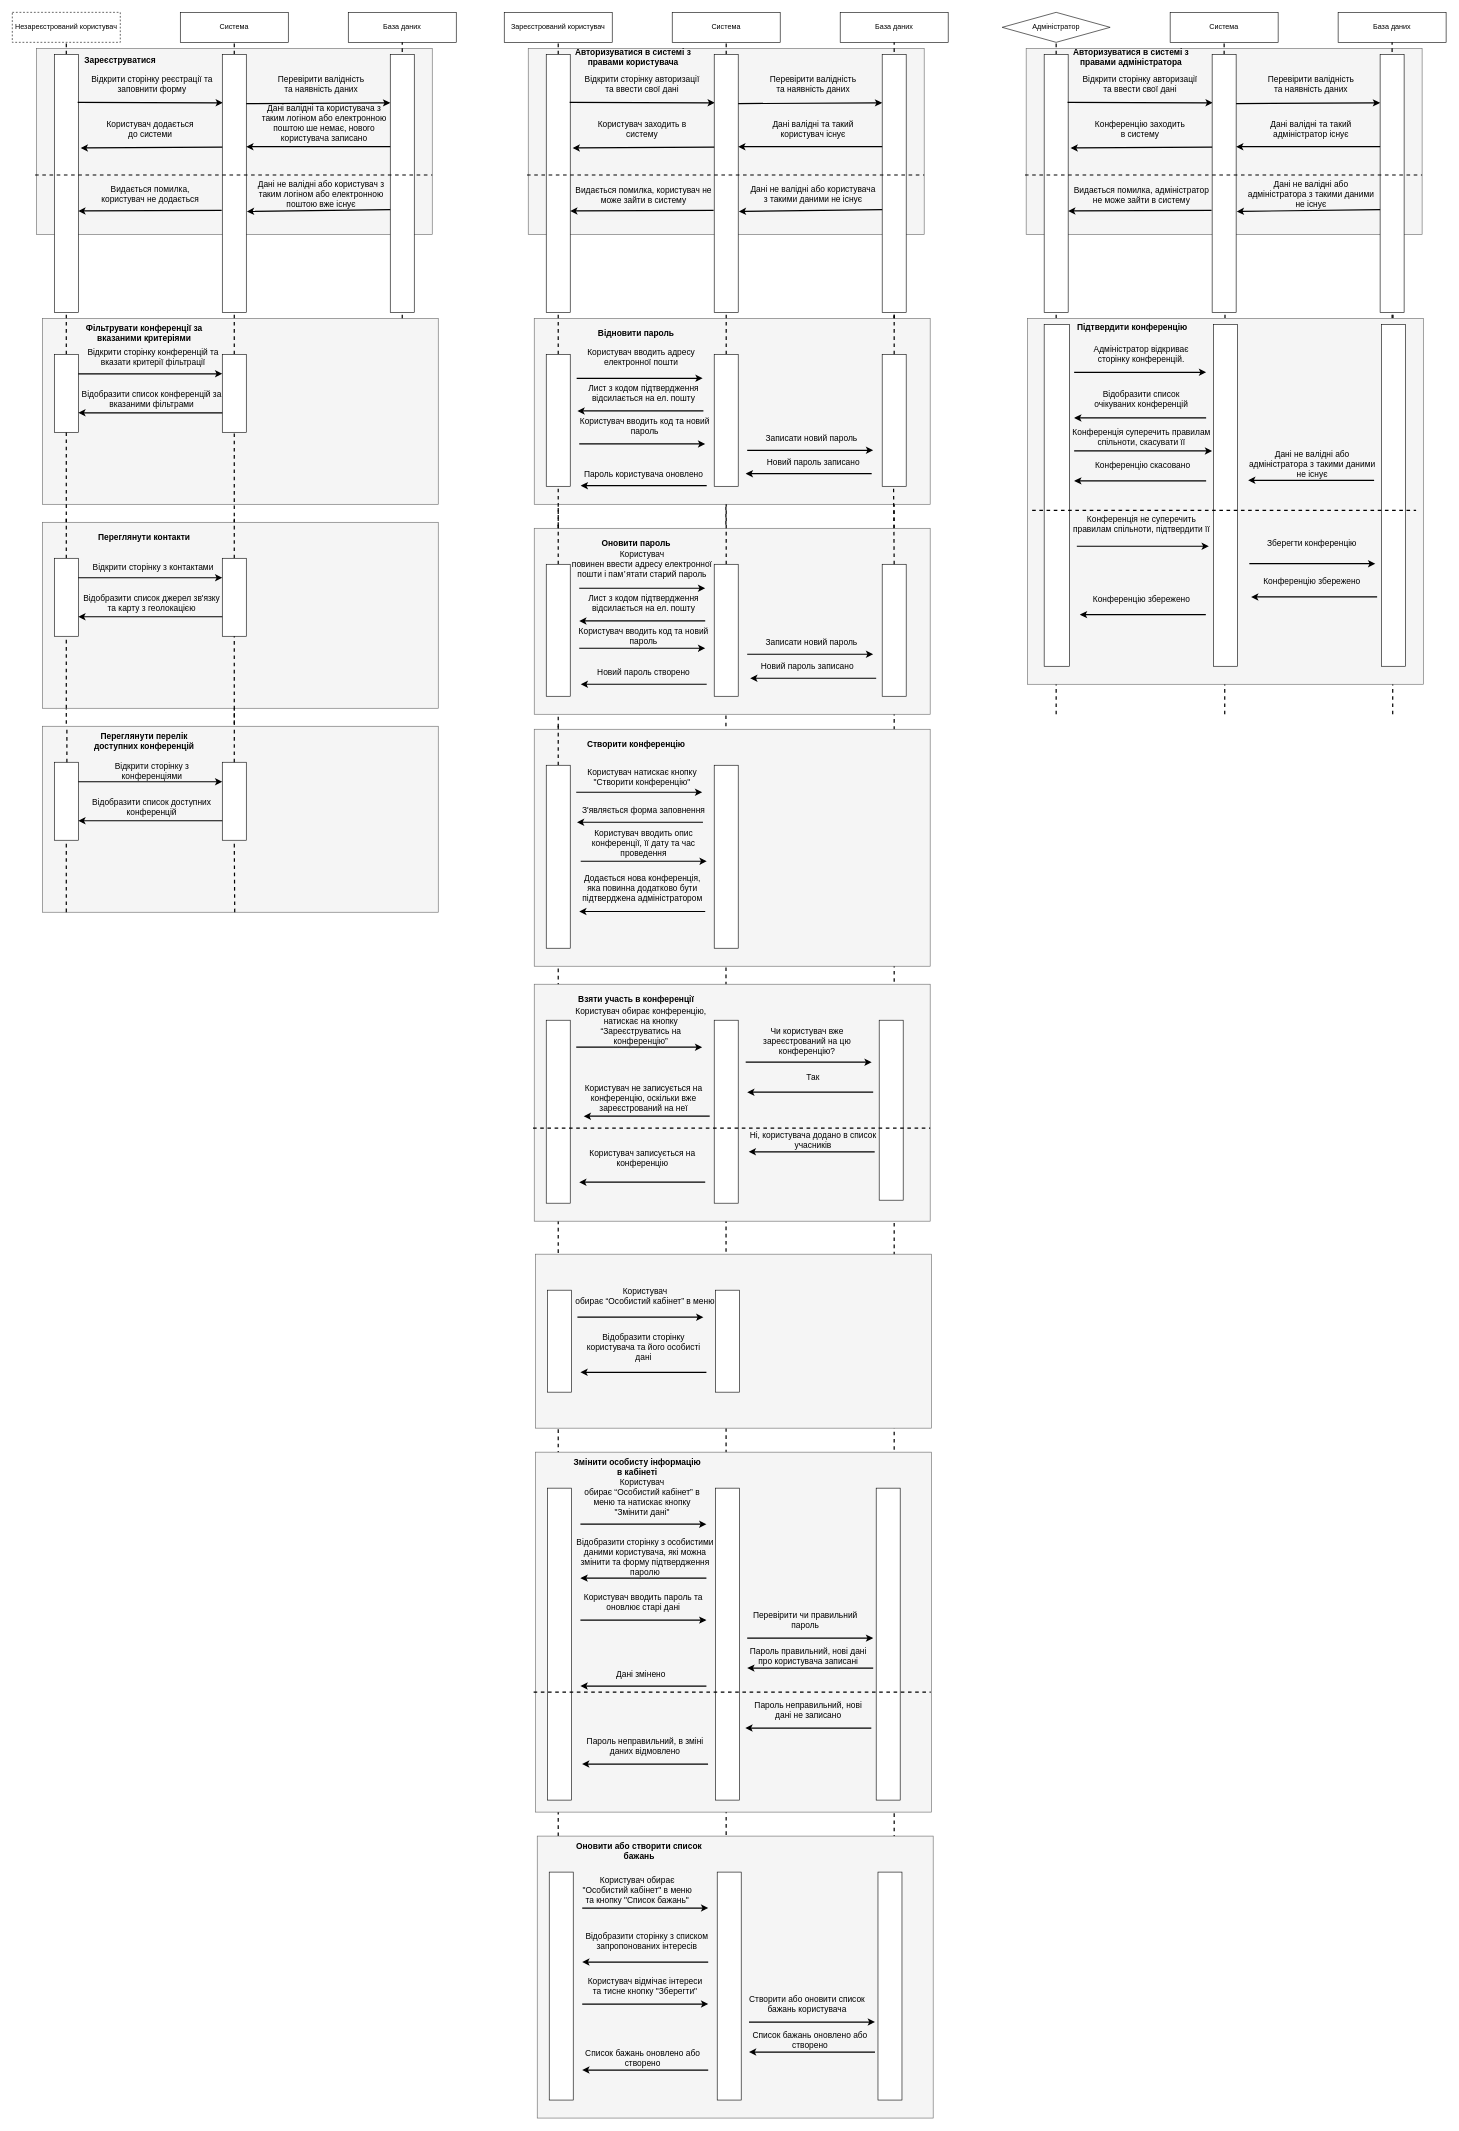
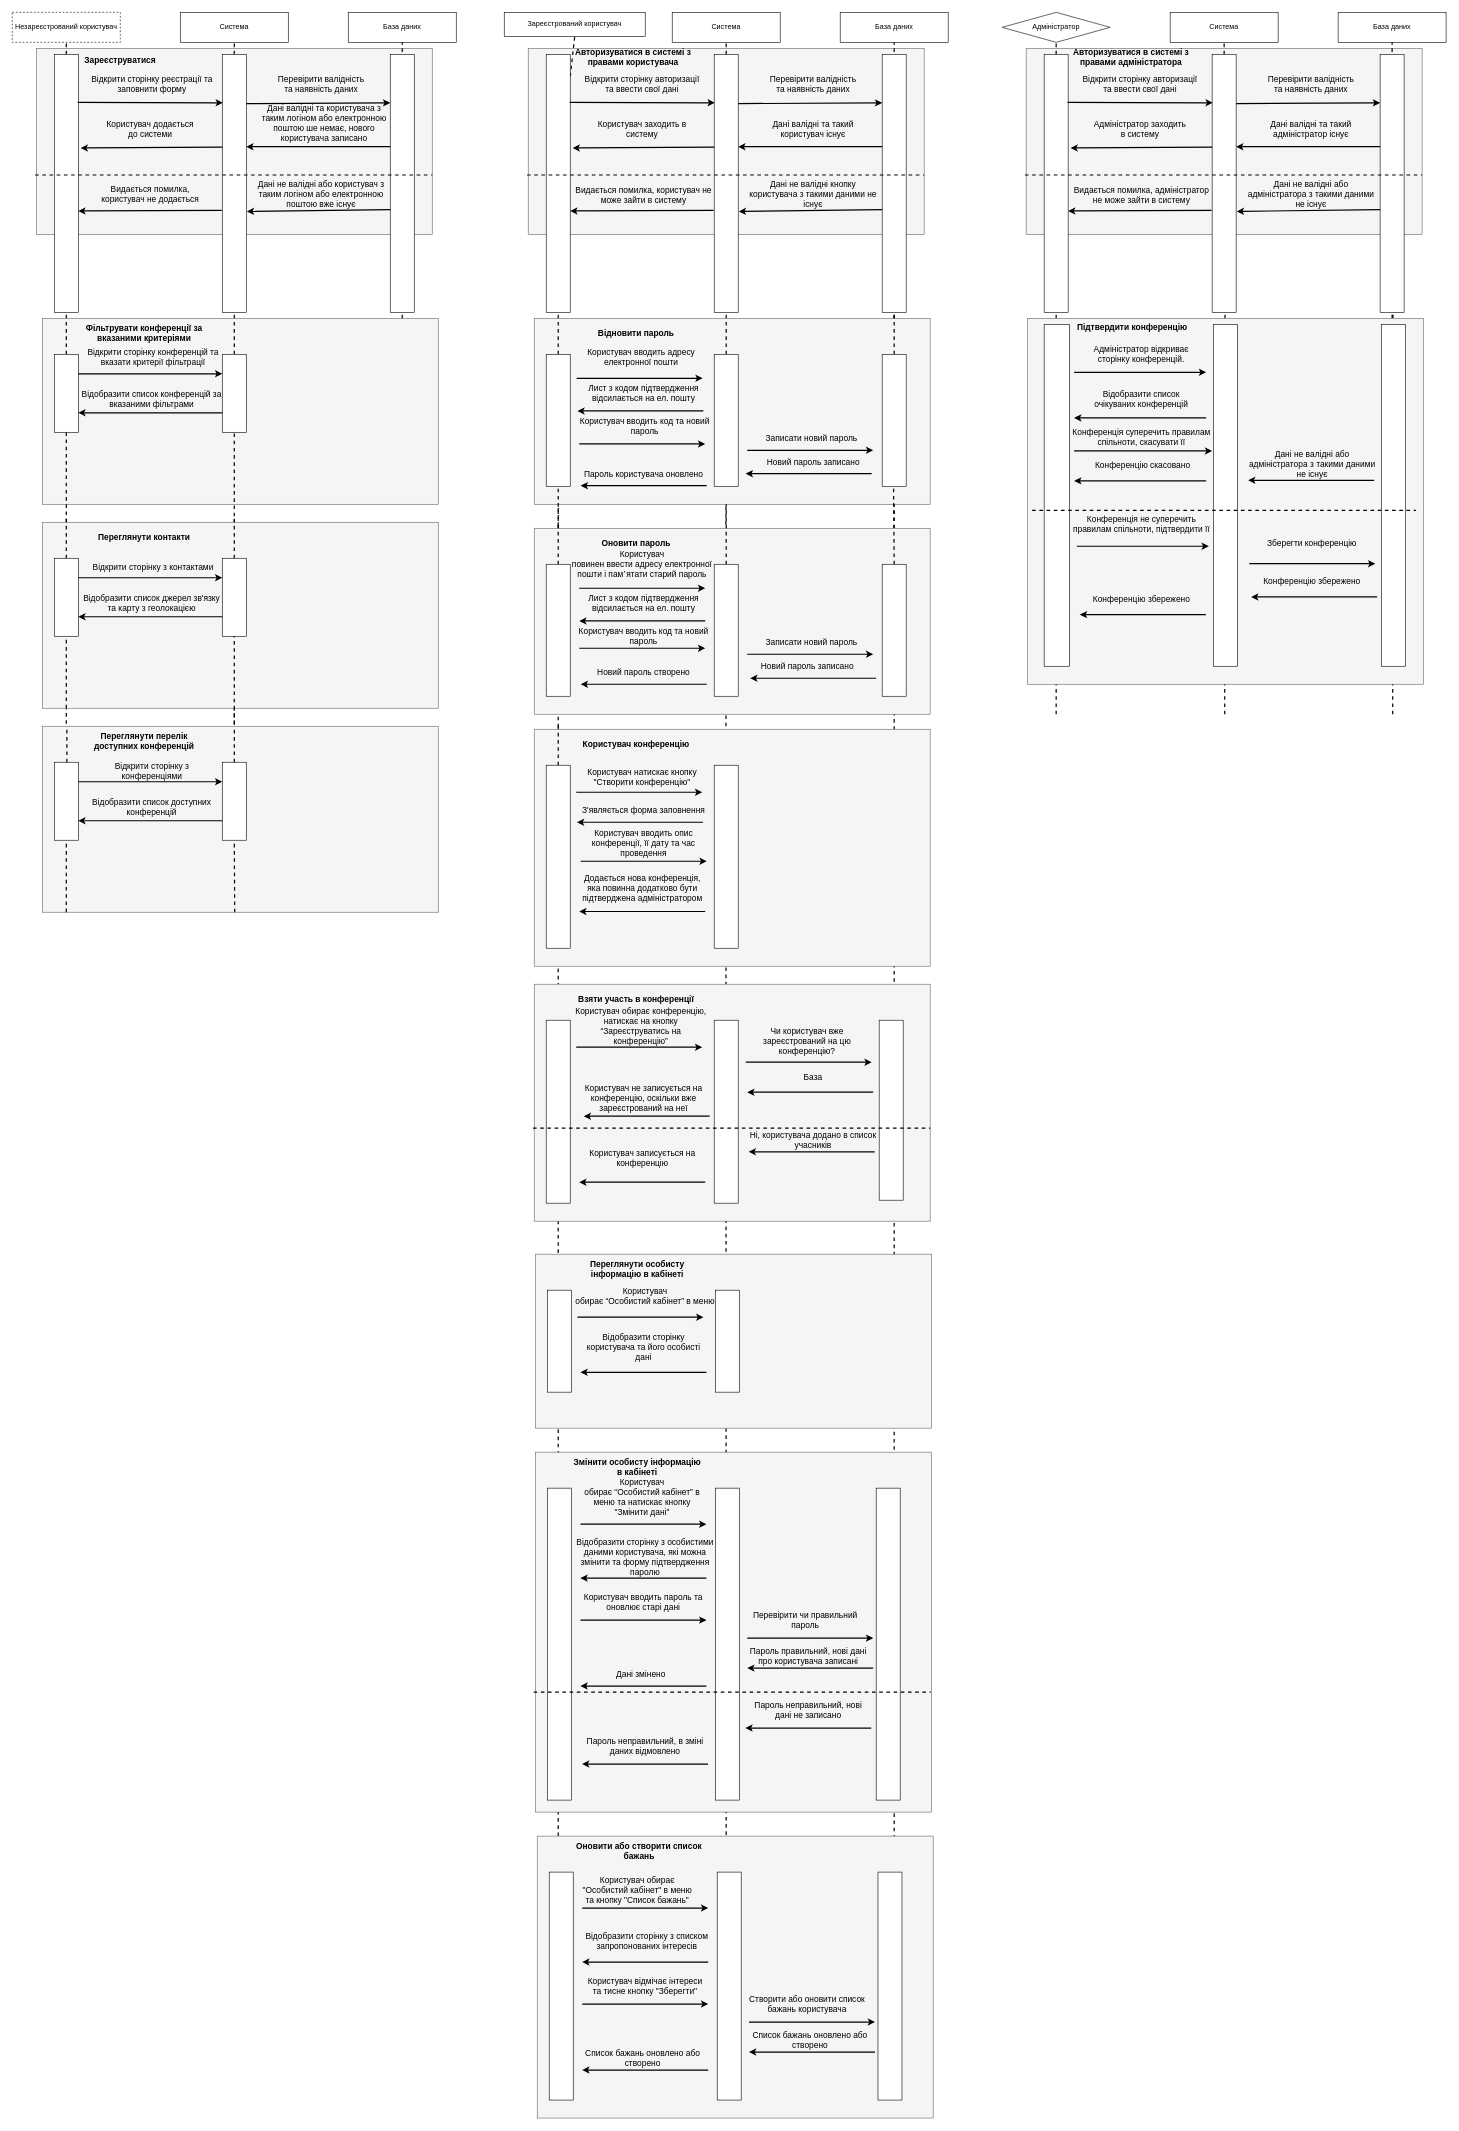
(558, 27) -> (575, 24)
(1140, 129) -> (1140, 129)
(813, 194) -> (813, 194)
(636, 744) -> (636, 744)
(813, 1077) -> (813, 1077)
none -> (638, 1269)
